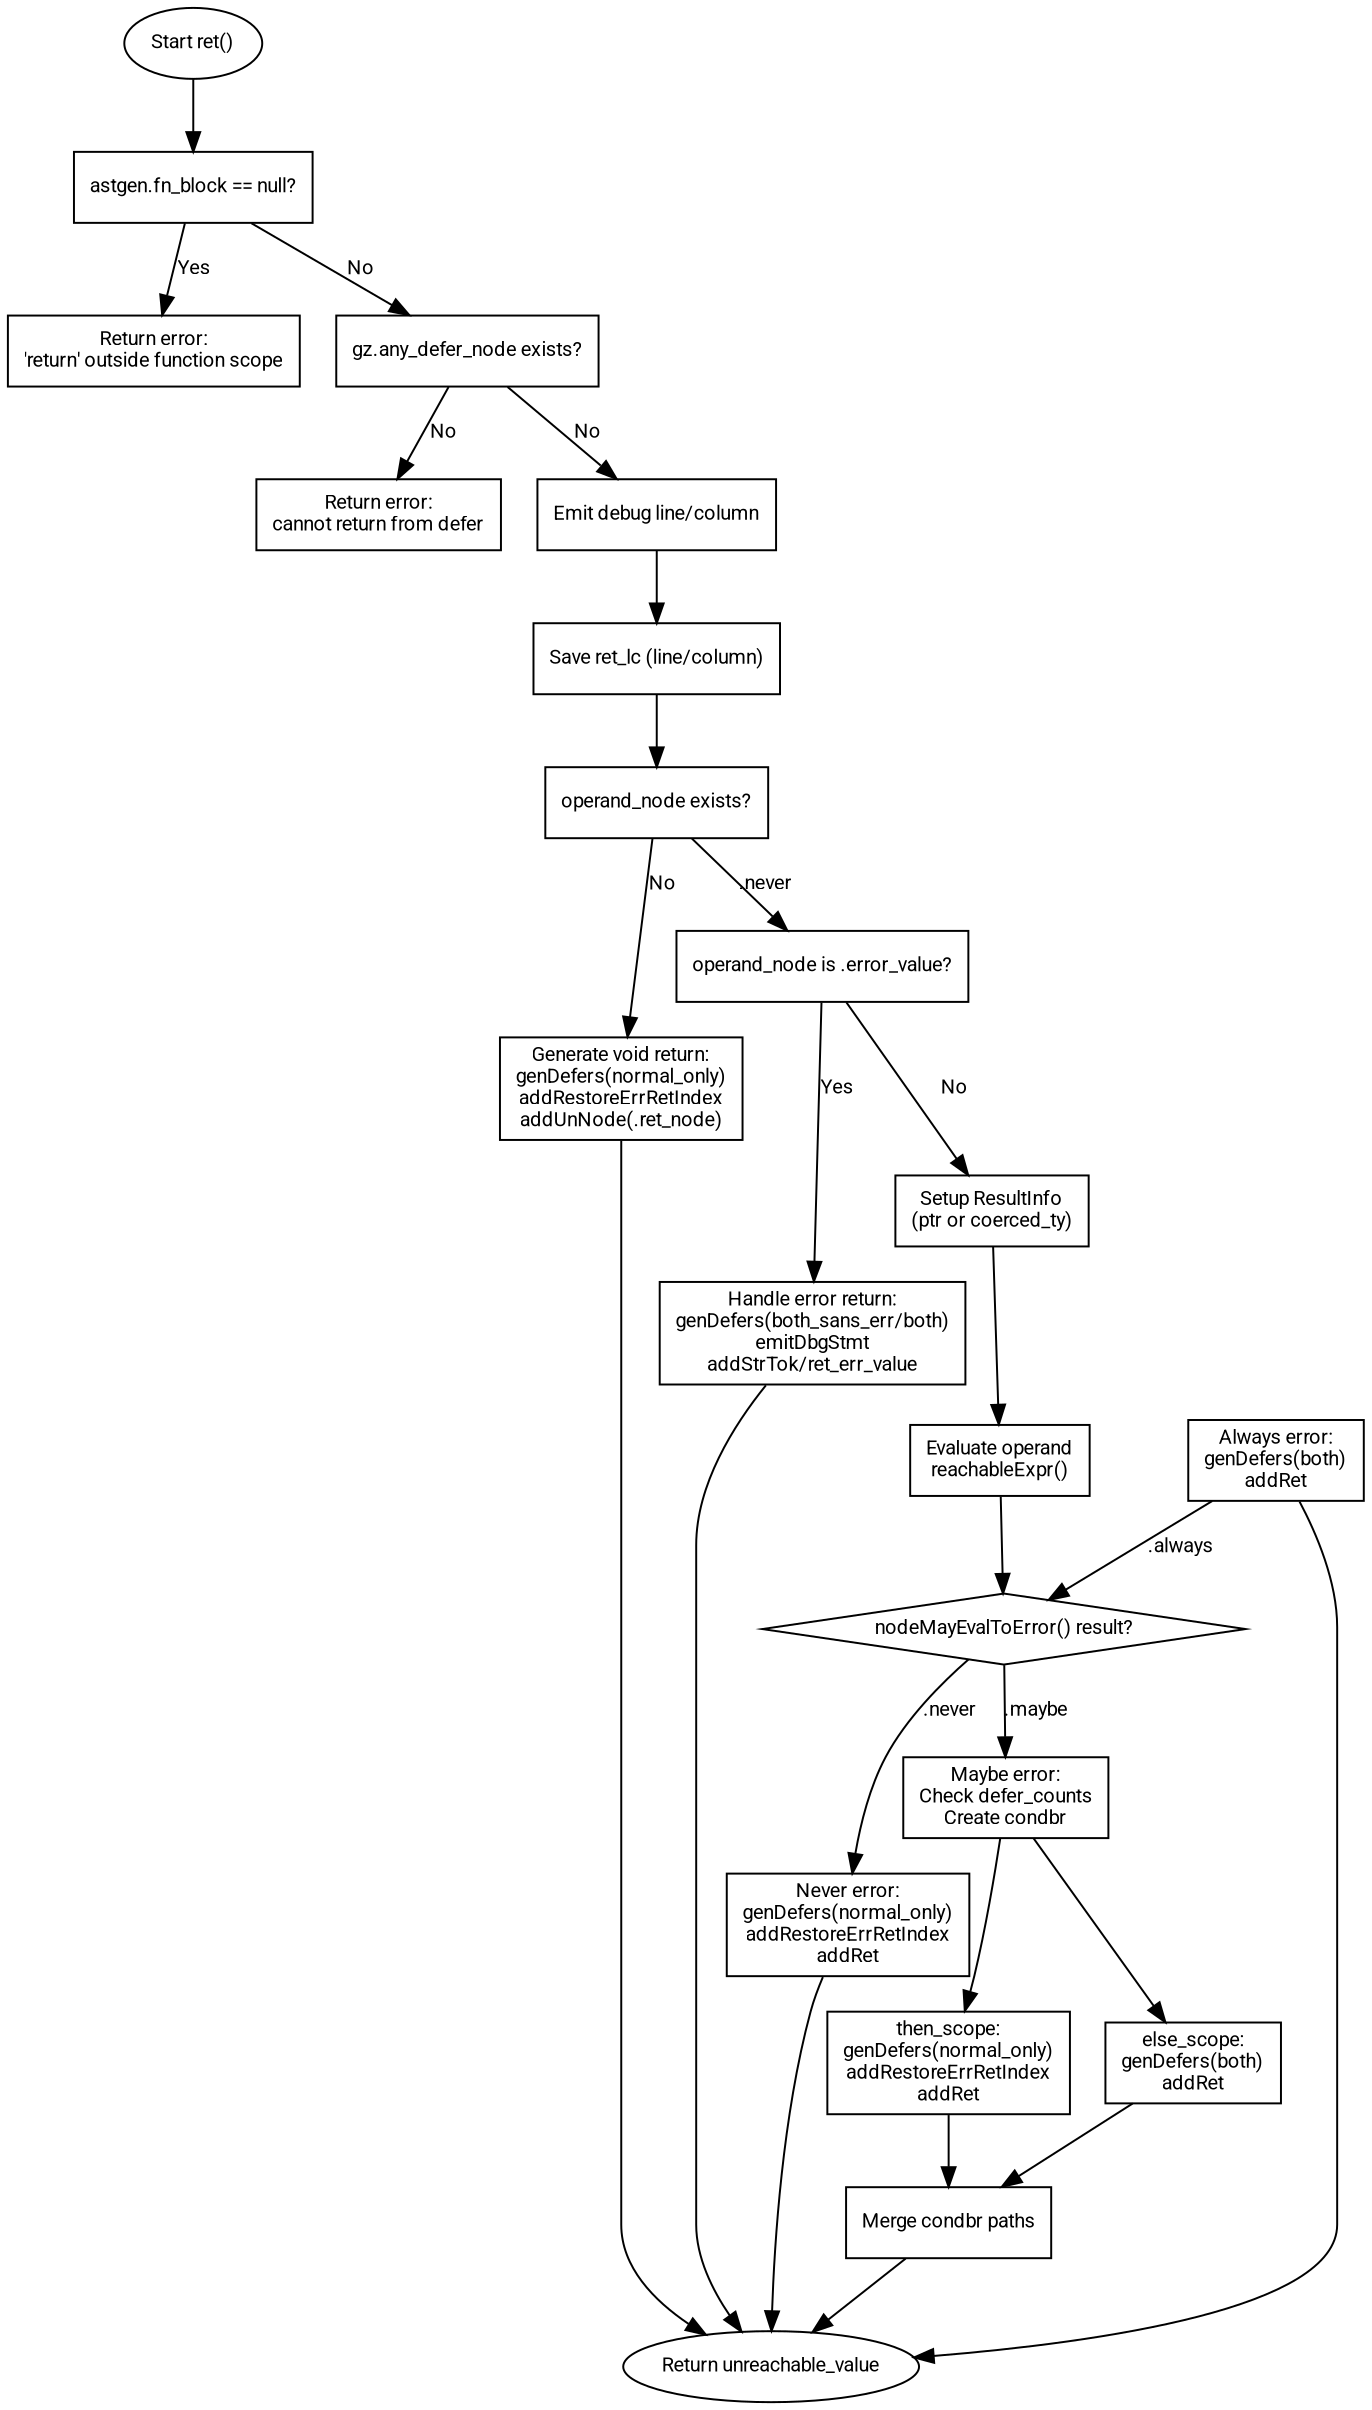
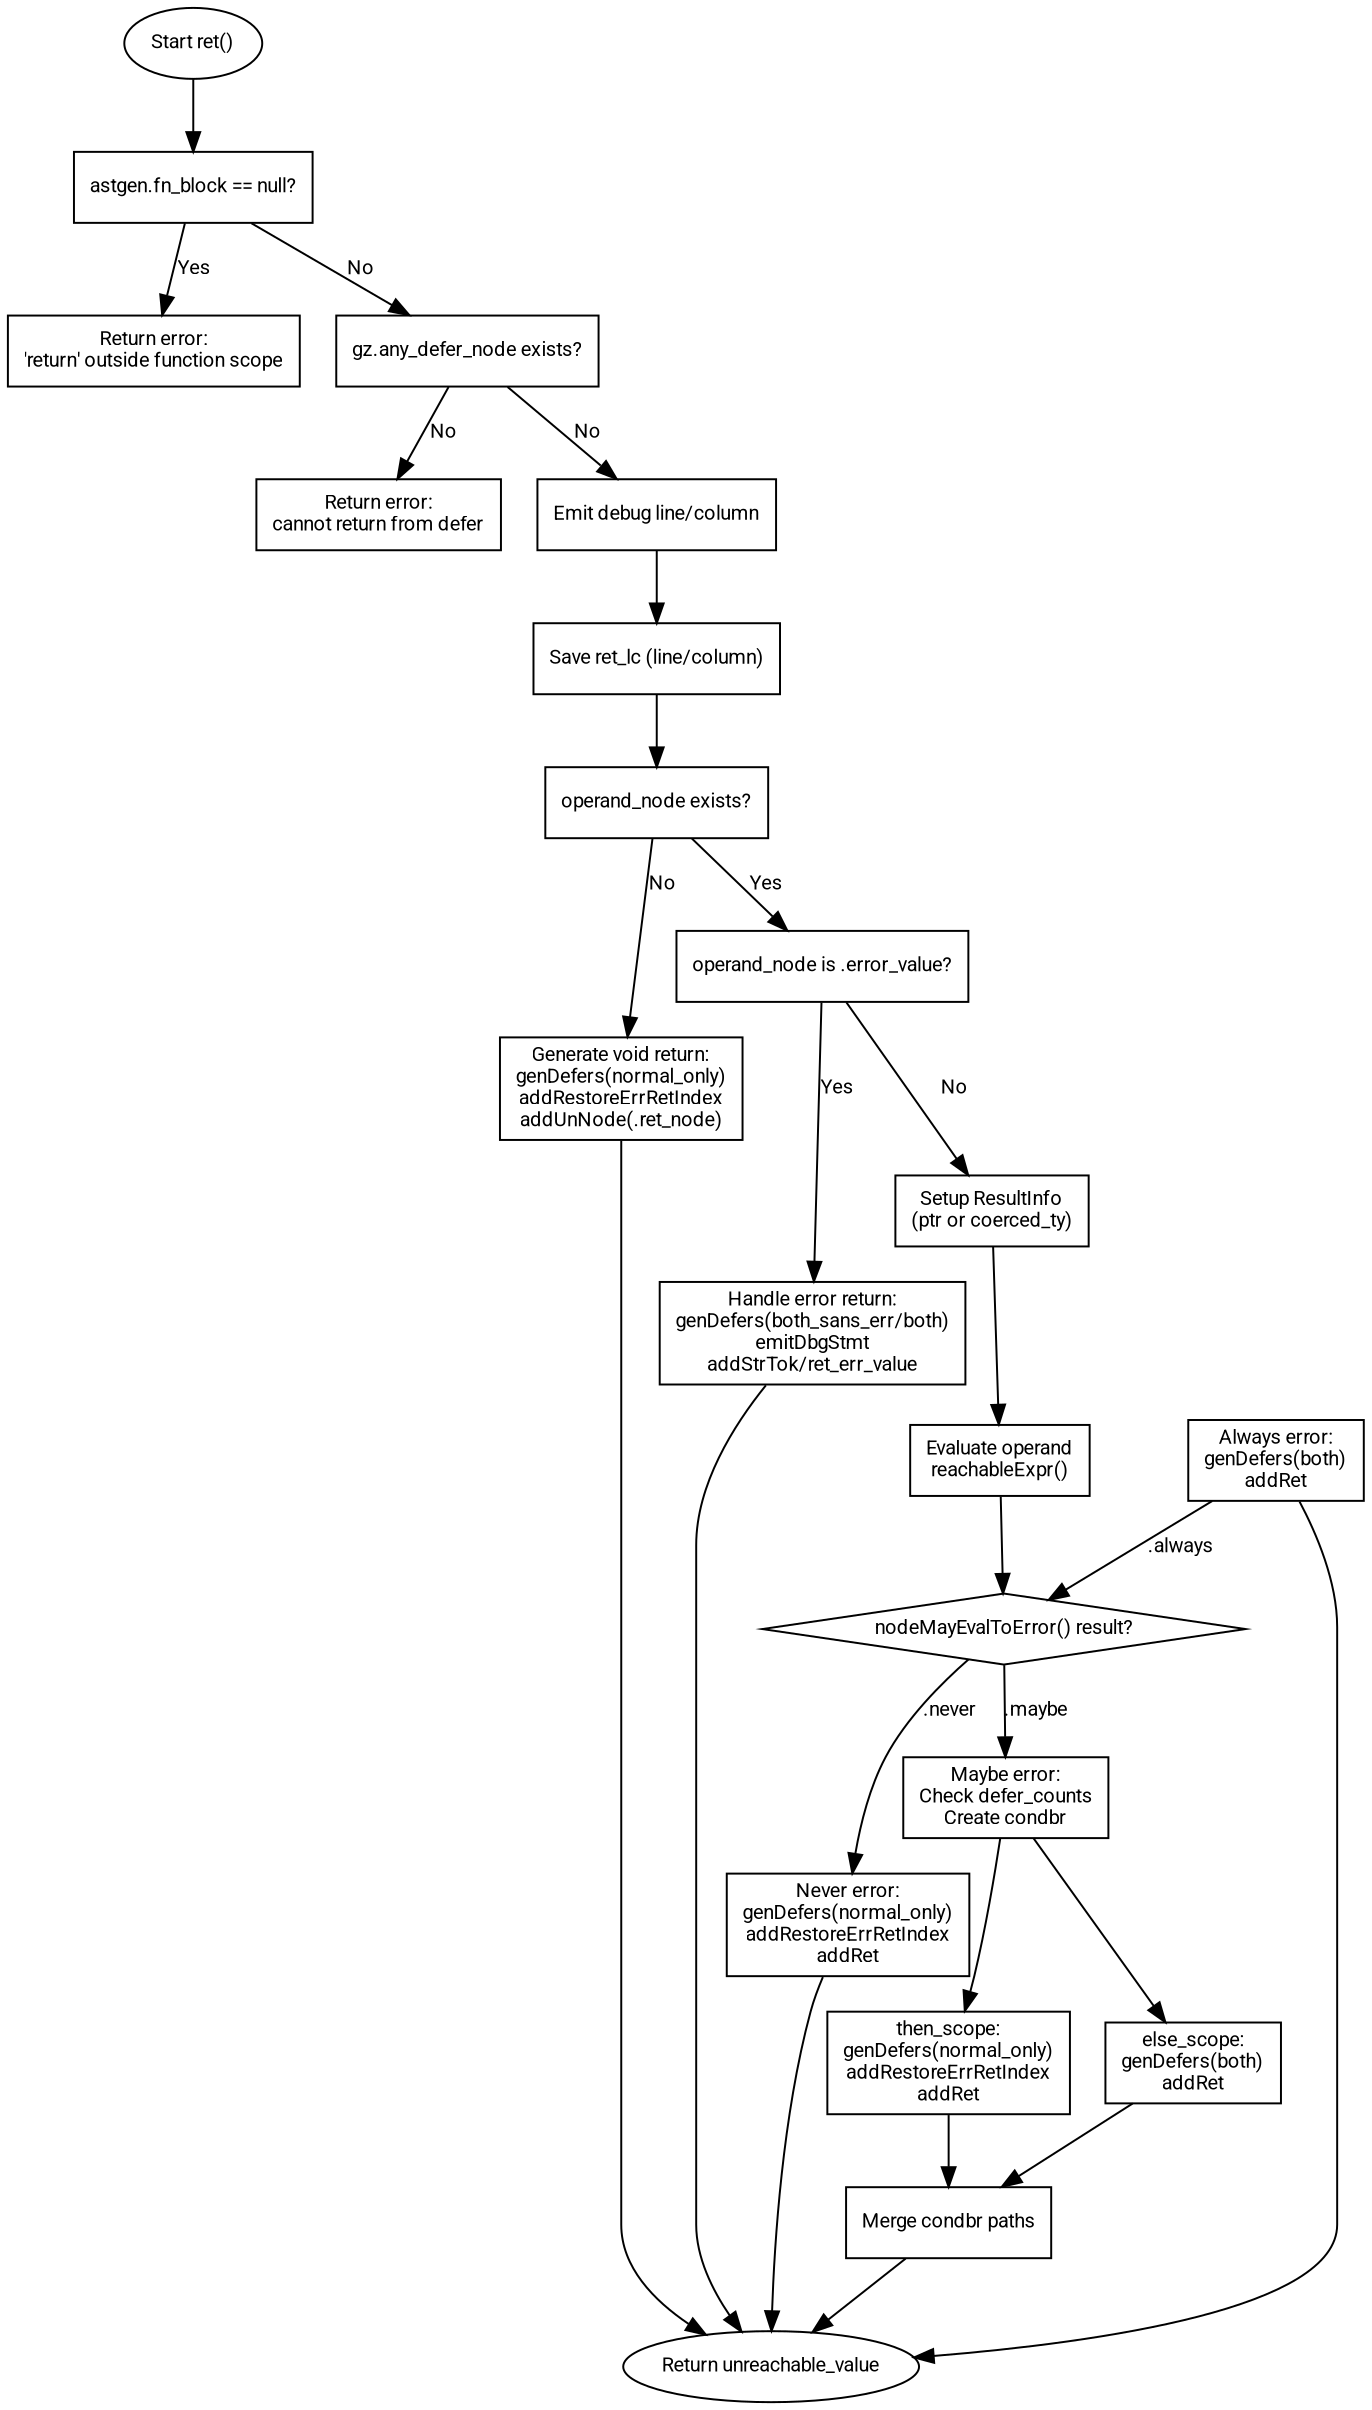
(766, 885) -> (766, 885)
